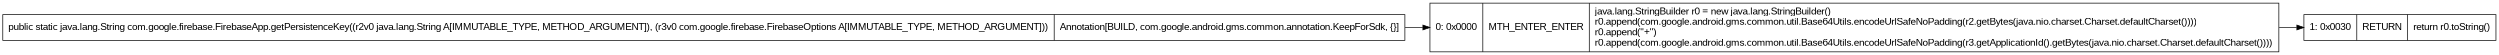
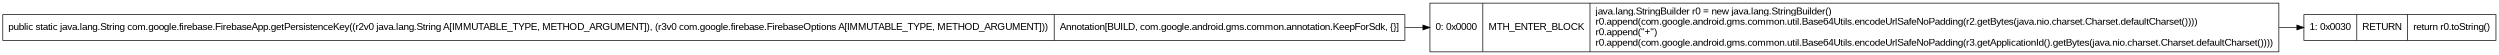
(1536, 27) -> (1536, 27)
